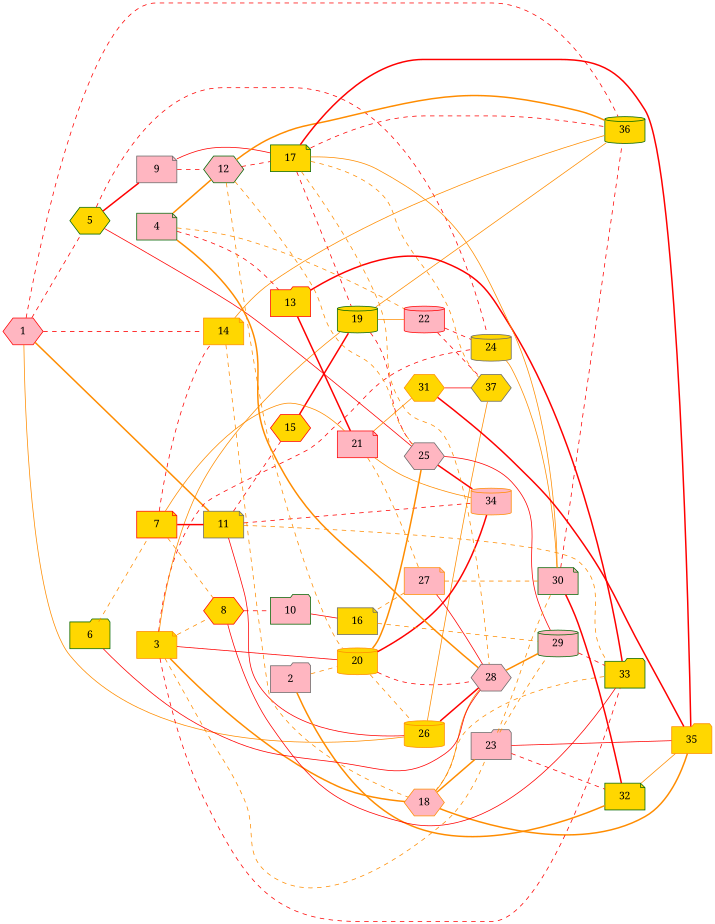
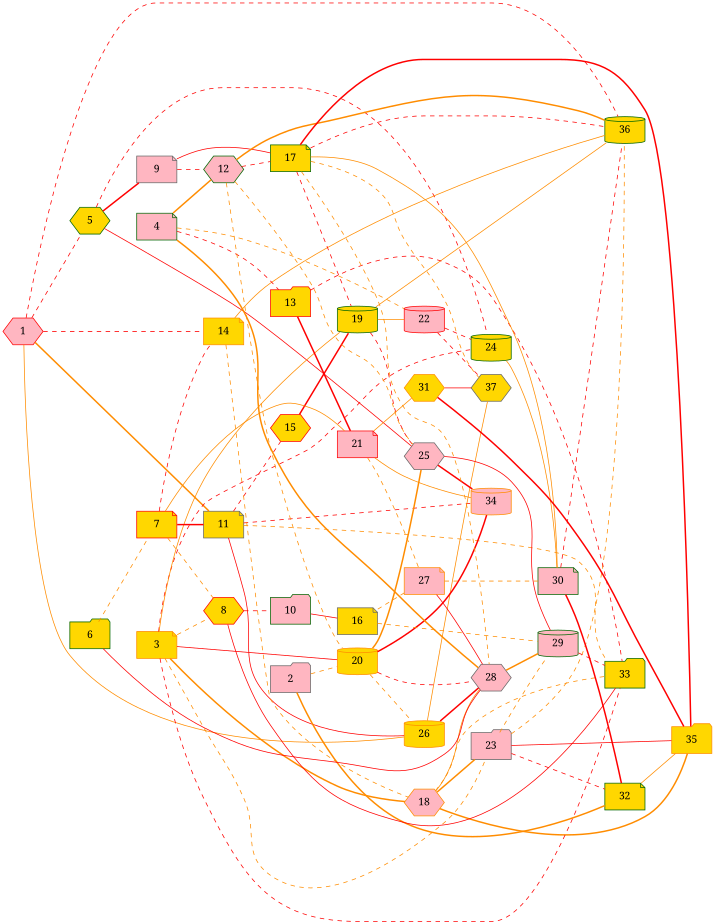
(491, 348) -> (491, 348)
(539, 379) -> (539, 379)
(521, 670) -> (614, 454)
